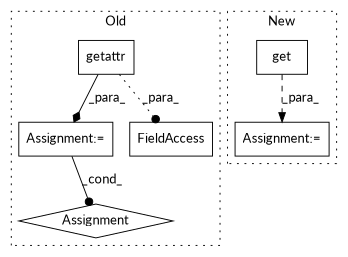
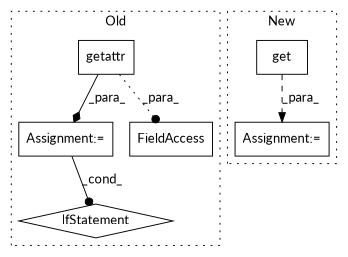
(96, 221) -> (96, 221)
